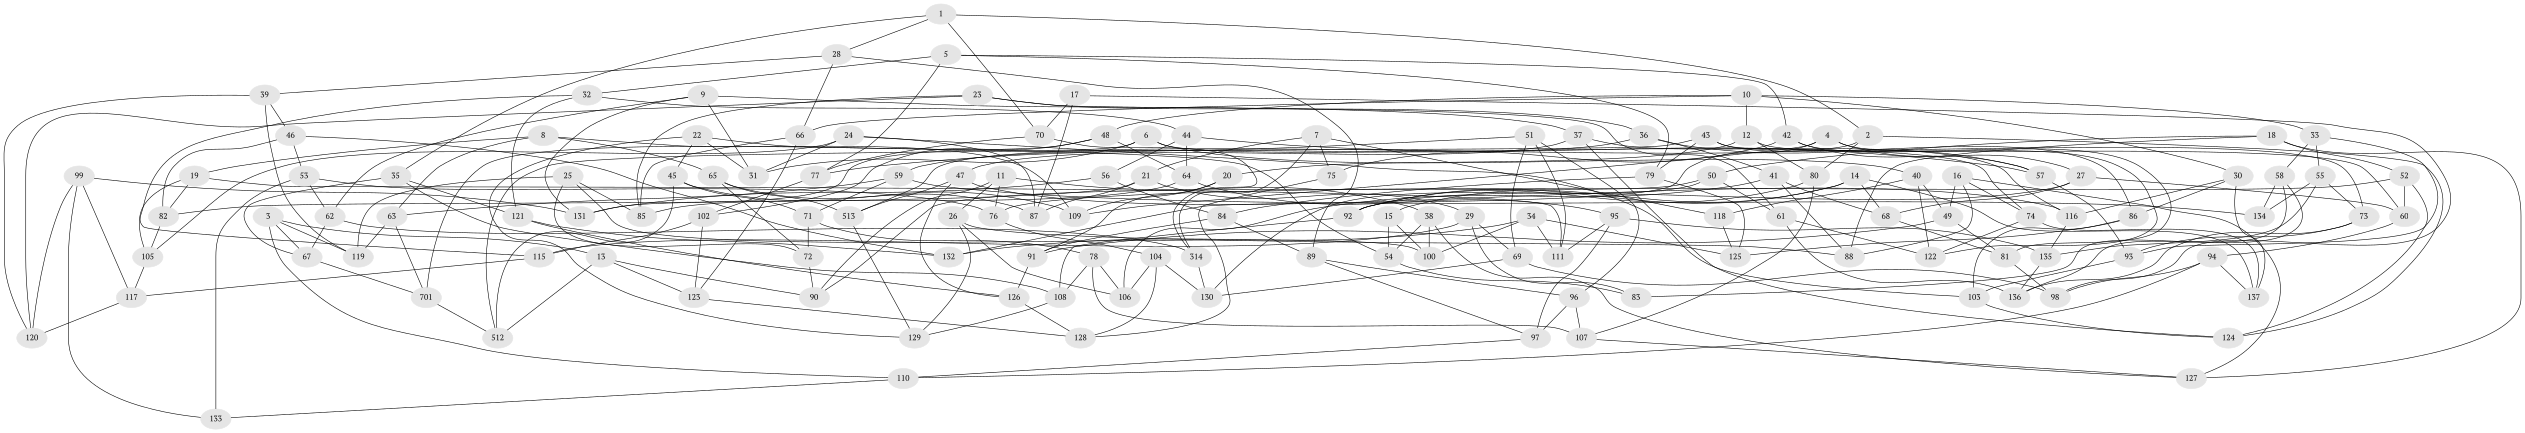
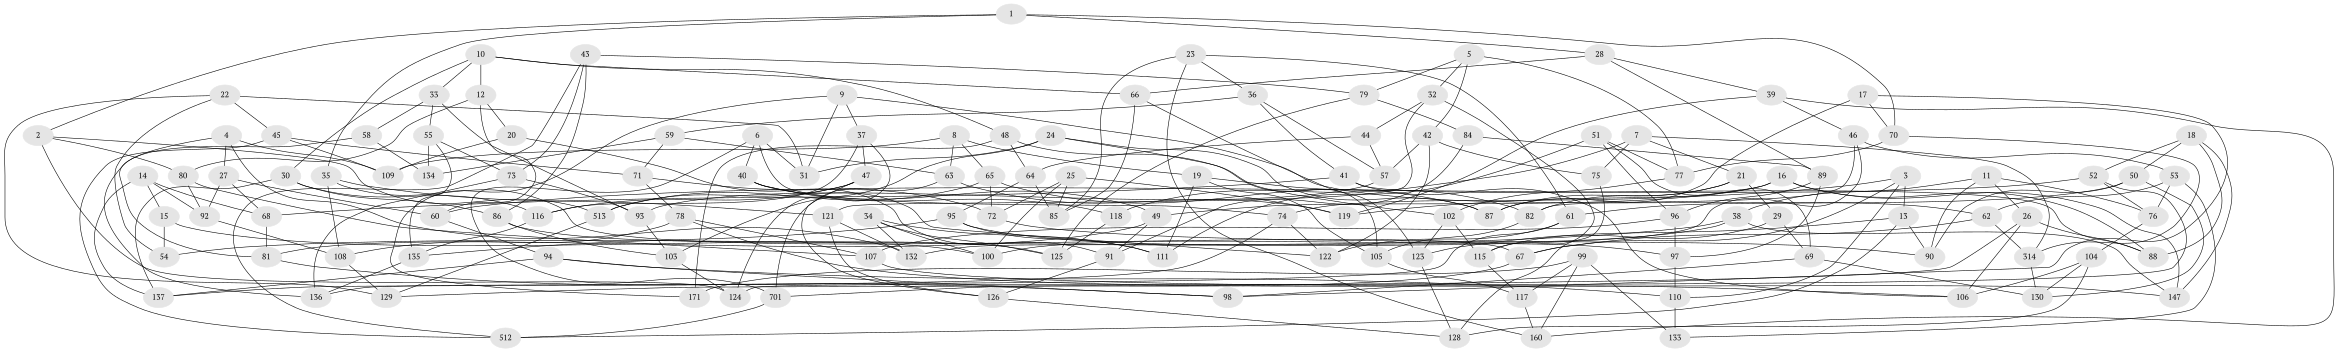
(1106, 176) -> none
(580, 217) -> (695, 298)
(1636, 298) -> none
(32, 338) -> (1536, 338)
(2191, 379) -> (2175, 298)
